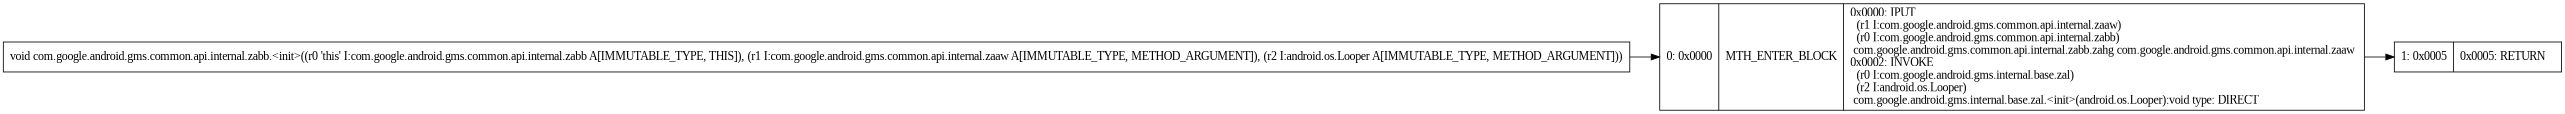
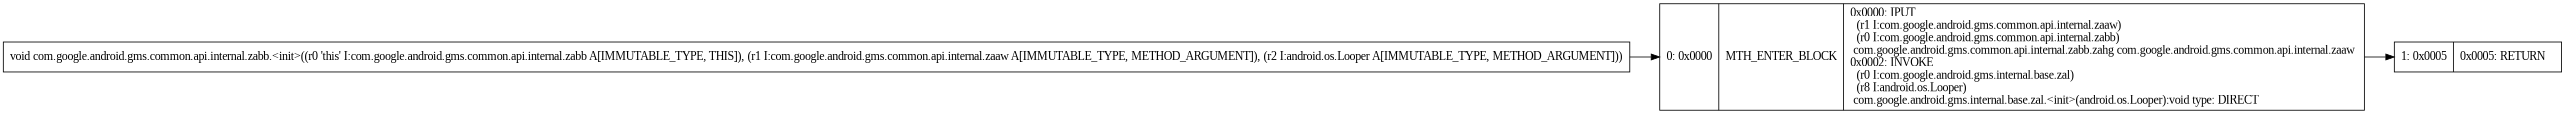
(1908, 88) -> (1908, 88)
